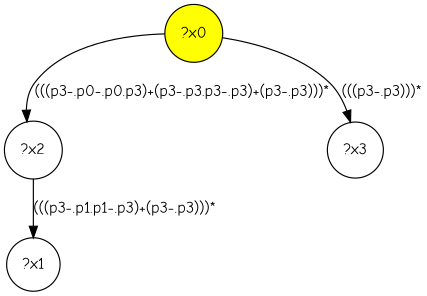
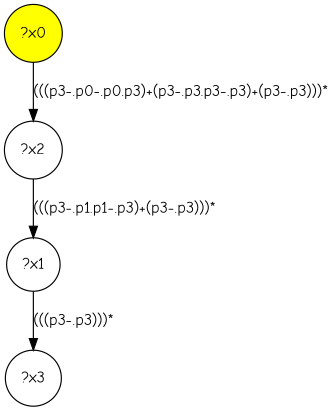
(295, 59) -> (33, 315)
